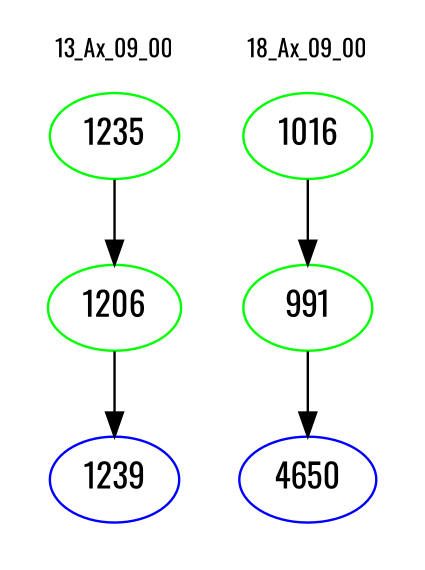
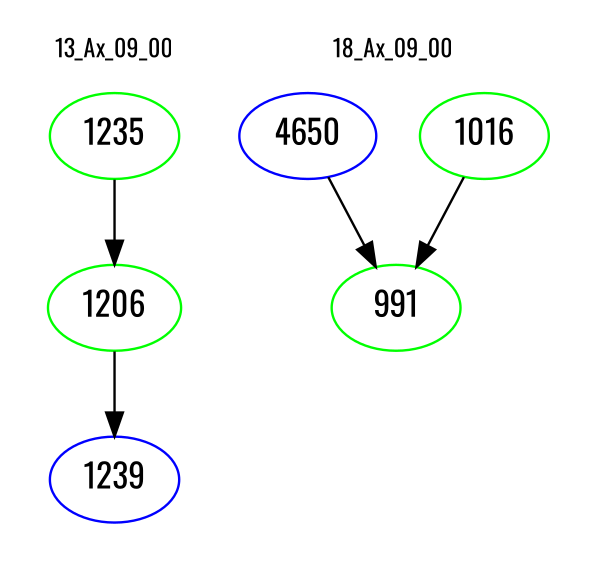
(308, 382) -> (346, 211)
